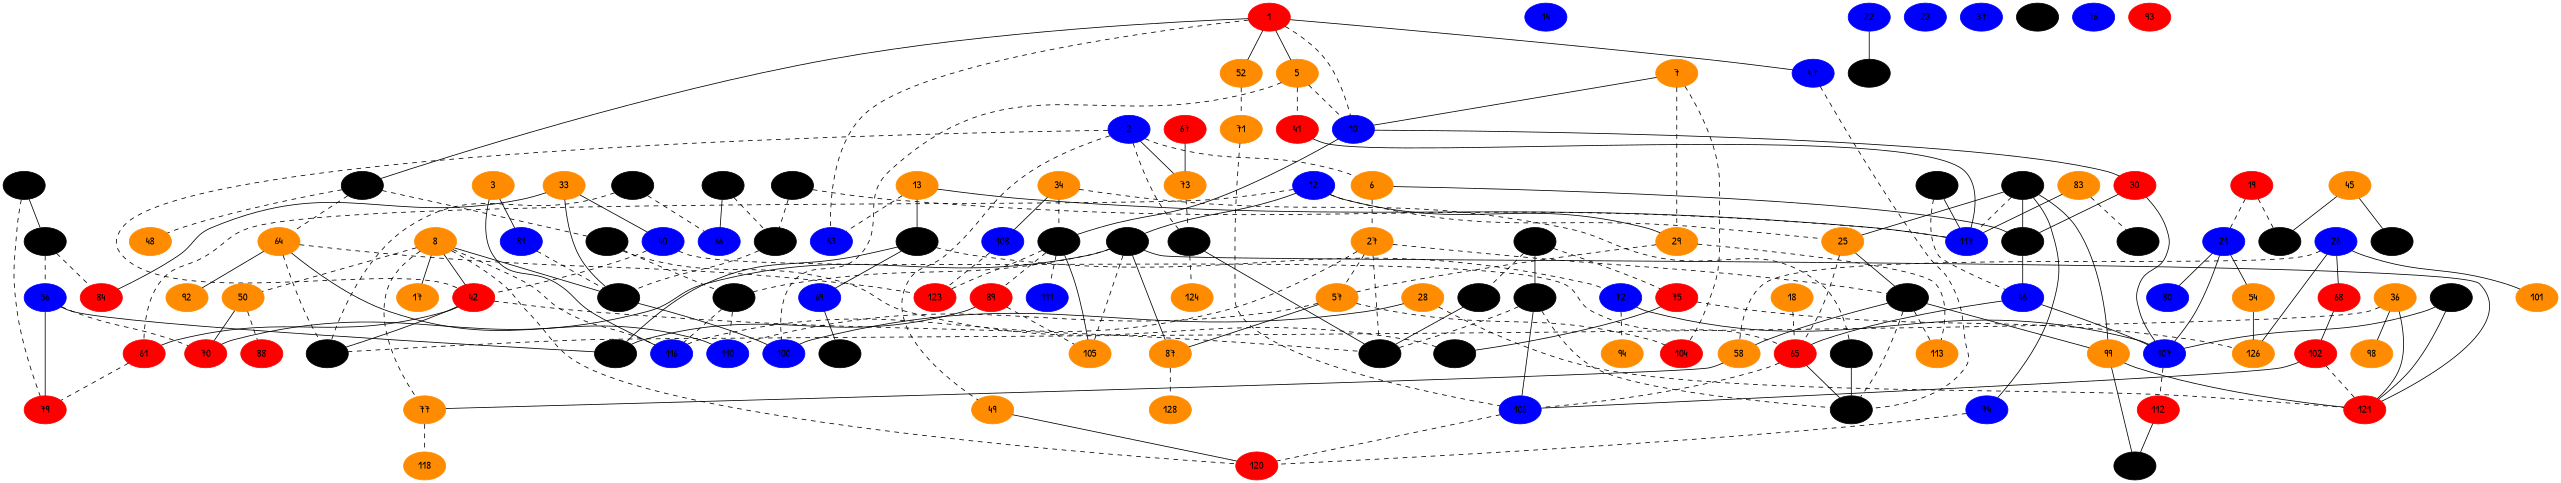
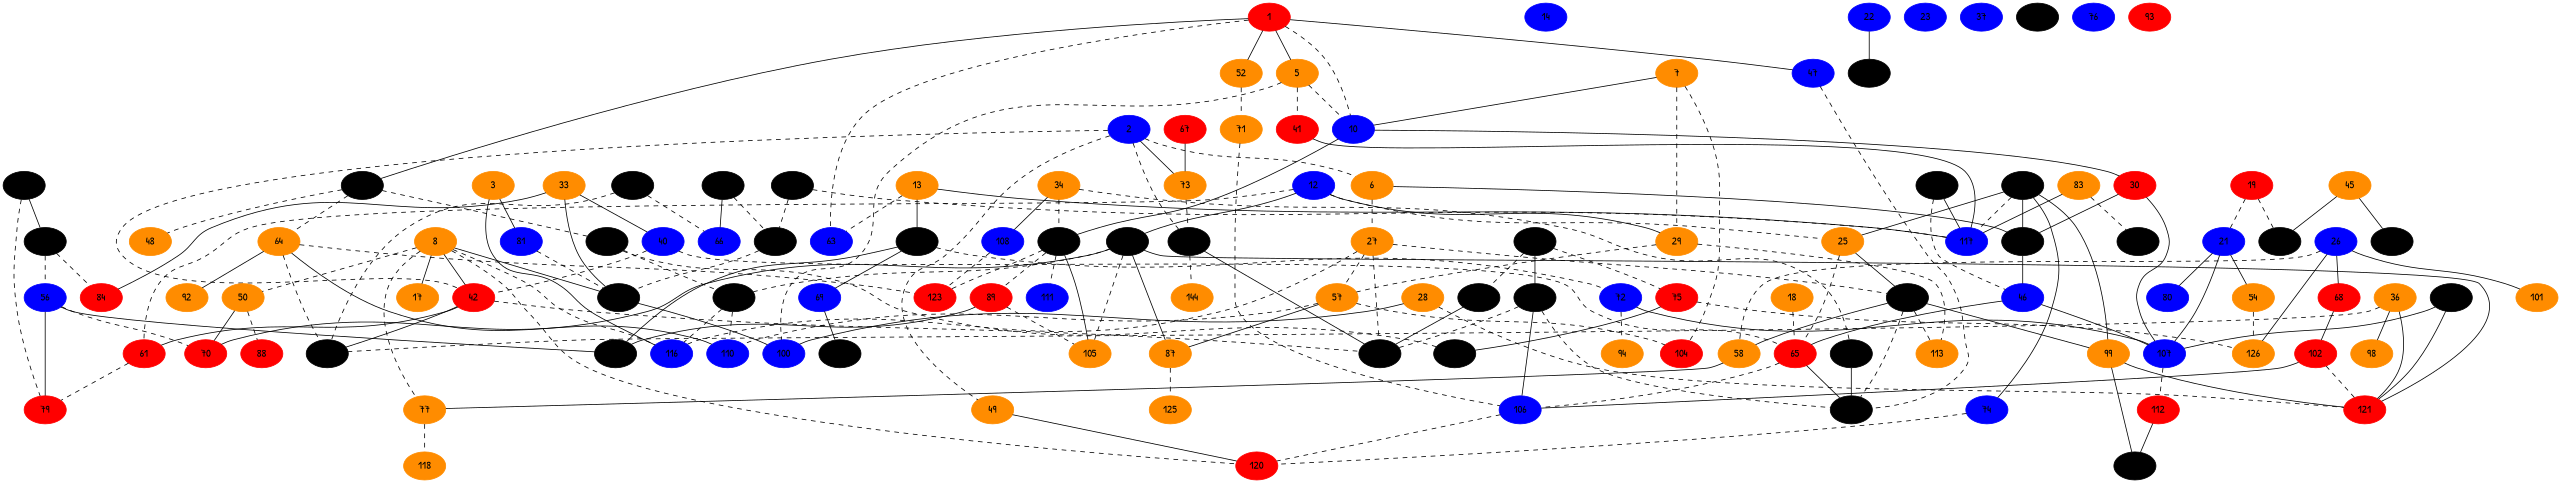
(1192, 298) -> (1192, 298)
(2253, 326) -> (2253, 326)
(1170, 410) -> (1170, 410)
